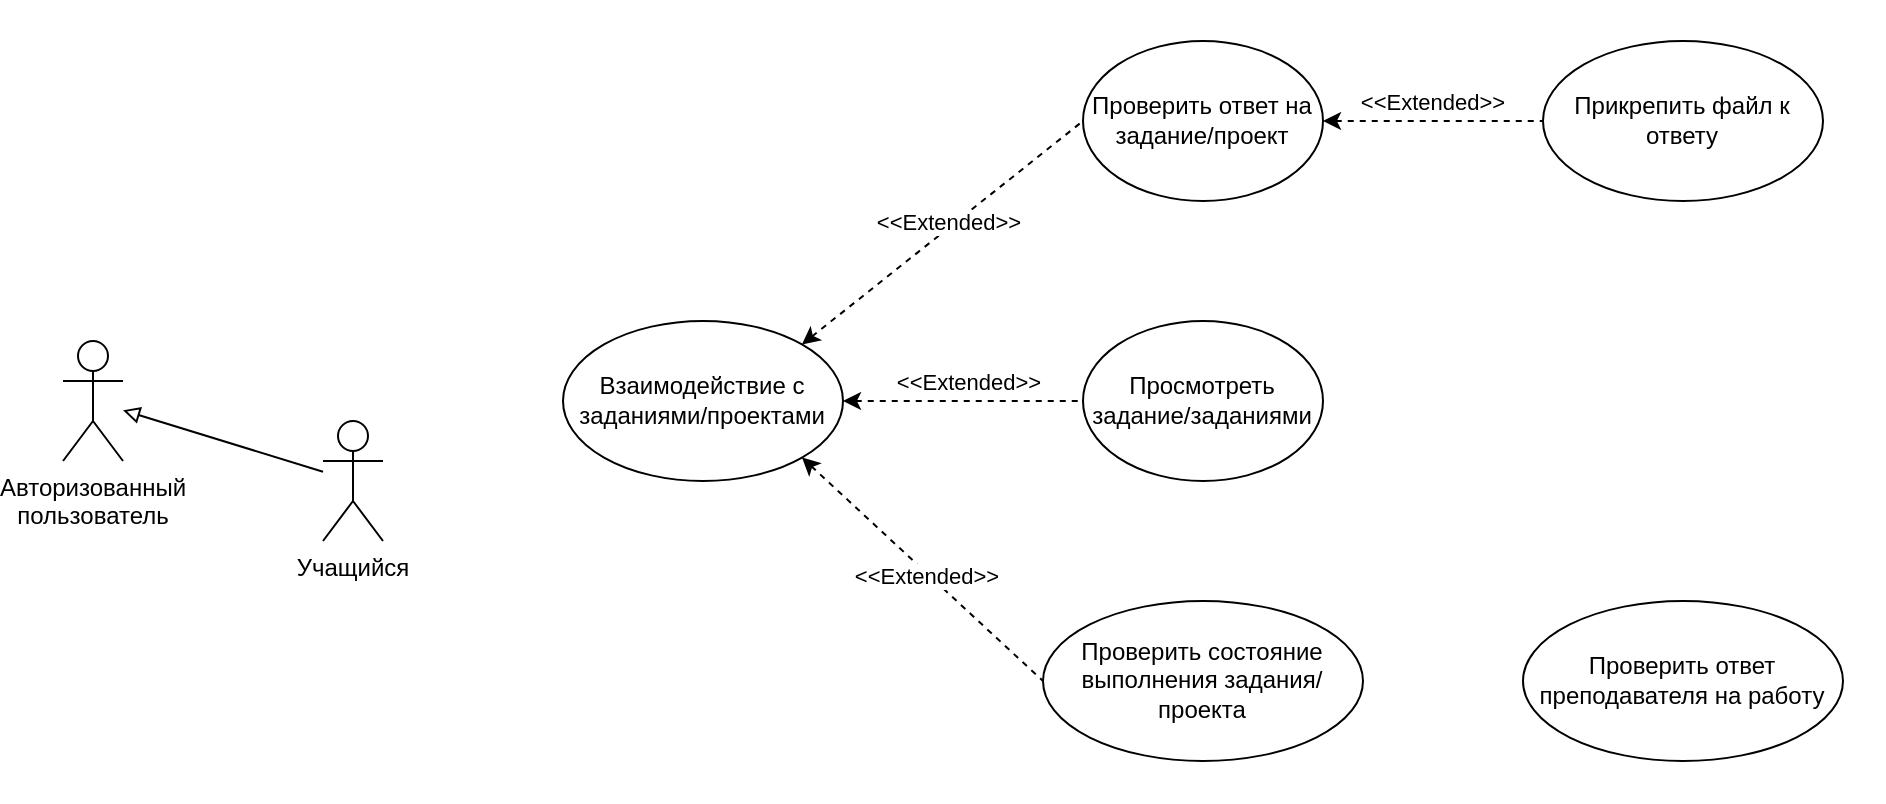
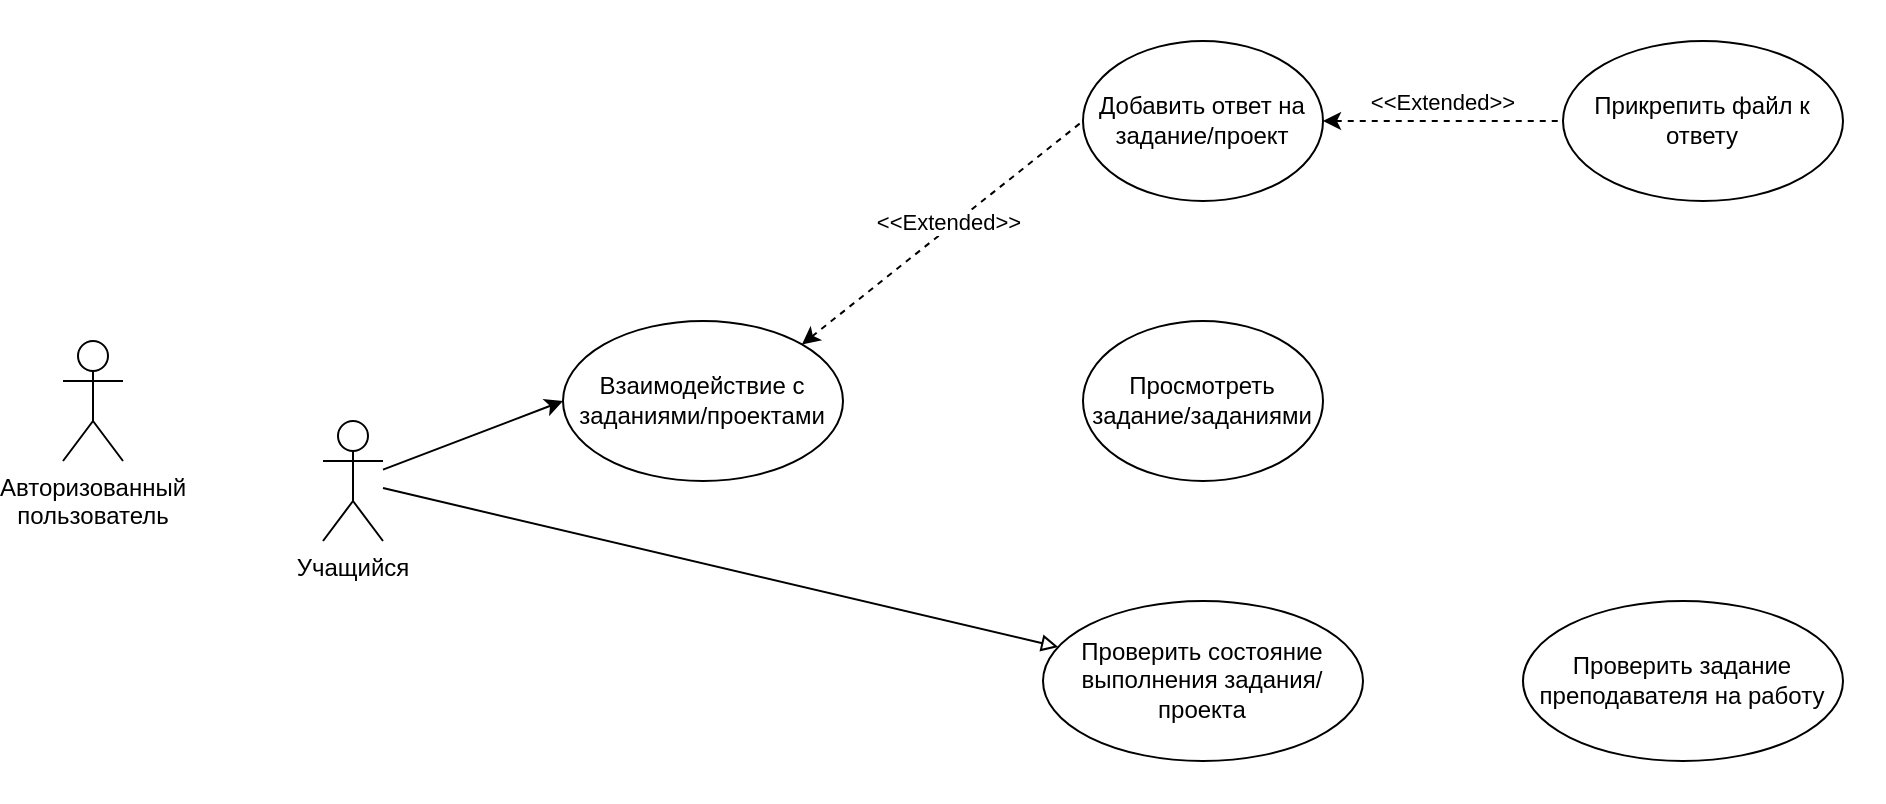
(1203, 121) -> (1203, 121)
(1683, 121) -> (1703, 121)
(967, 401) -> none
none -> (467, 438)
(231, 444) -> (683, 559)
(862, 513) -> none
(1683, 681) -> (1683, 681)
